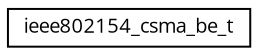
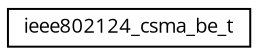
(129, 28) -> (129, 28)
